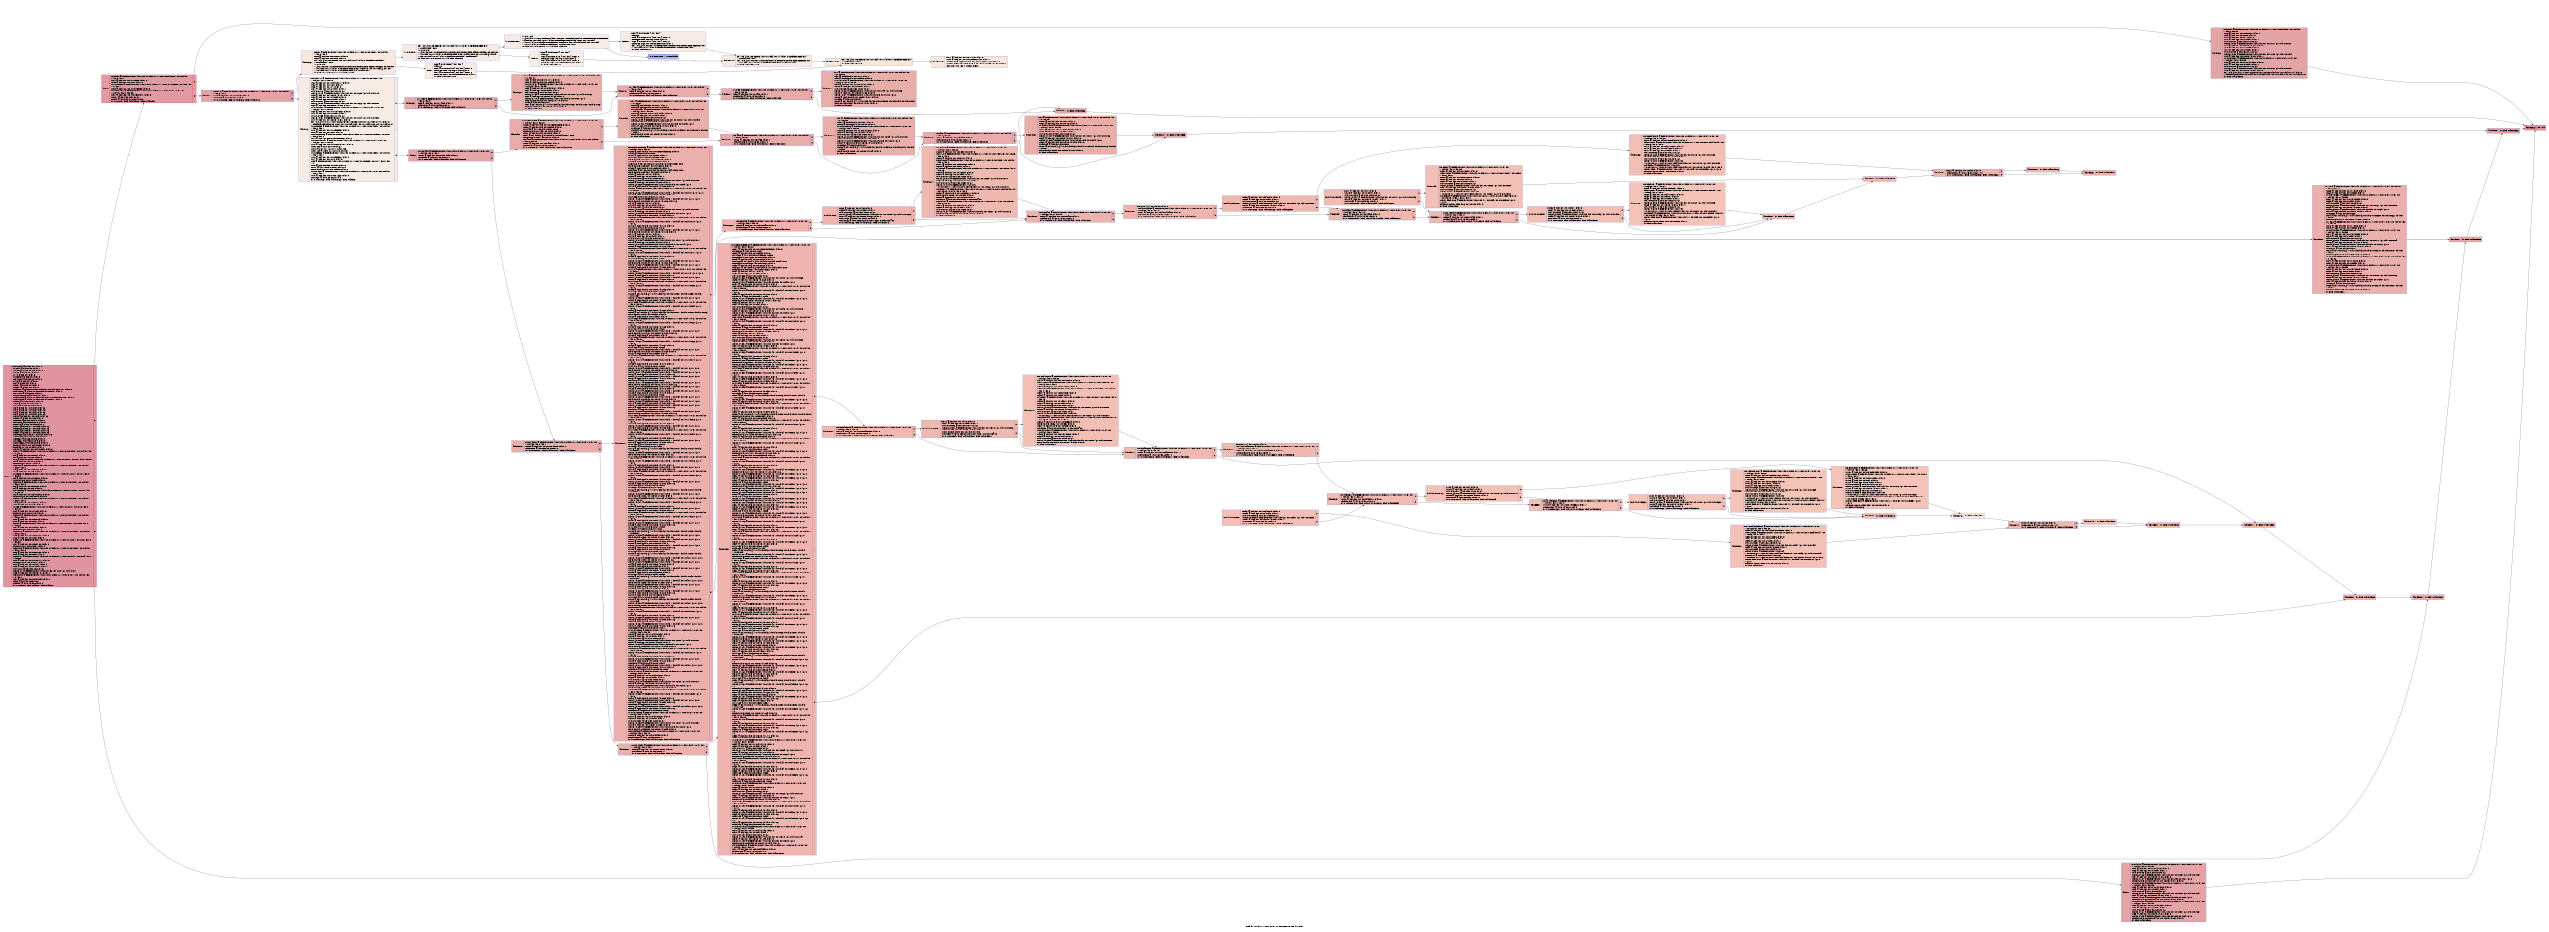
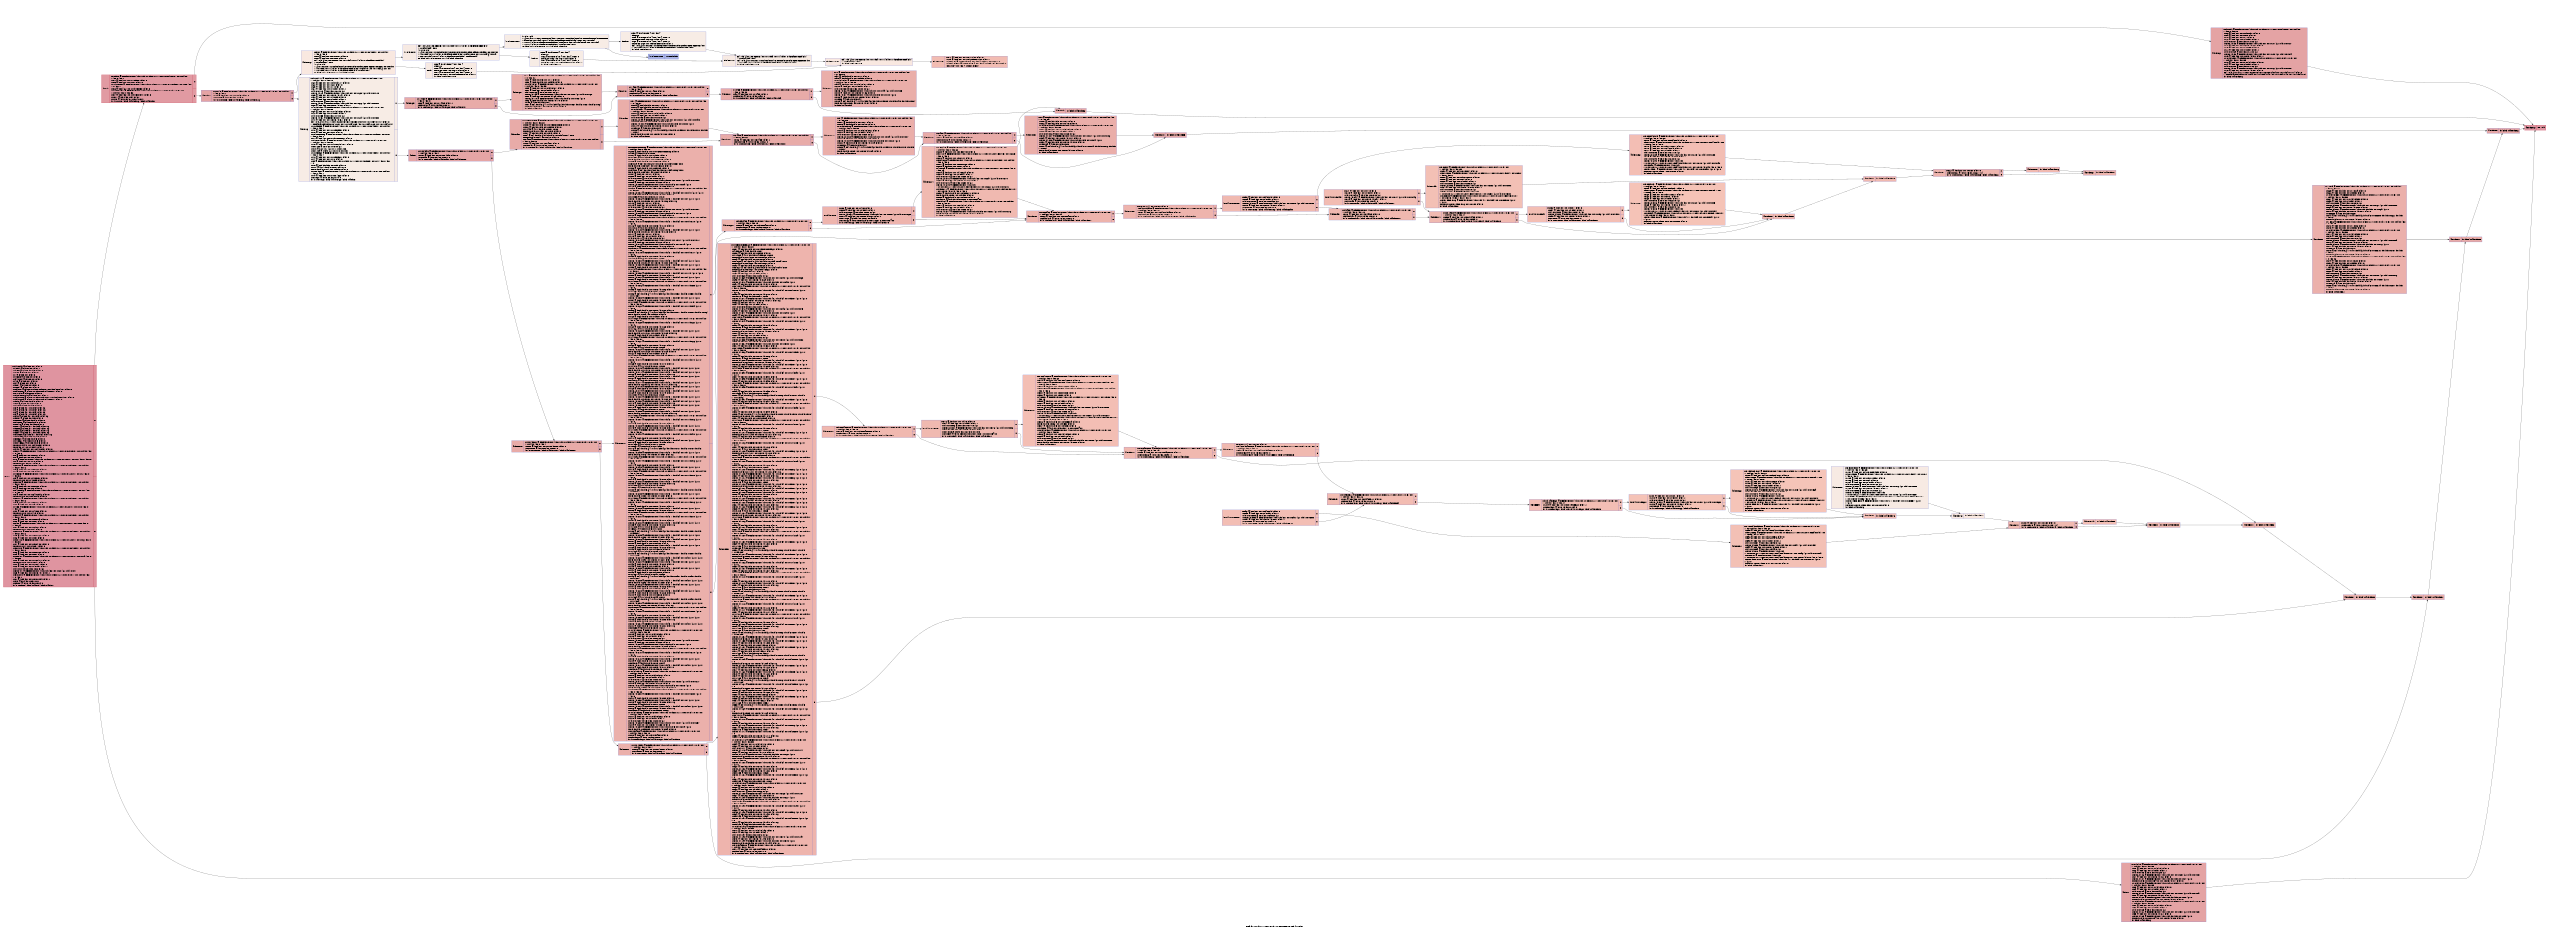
(970, 62) -> (970, 62)
(1880, 488) -> (1880, 488)
(1474, 493) -> none
